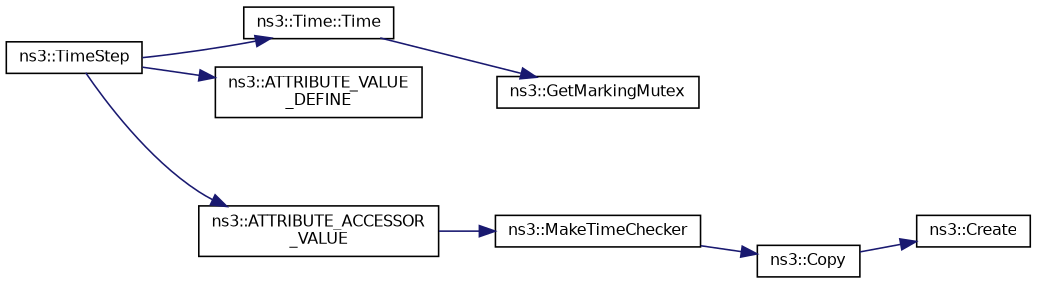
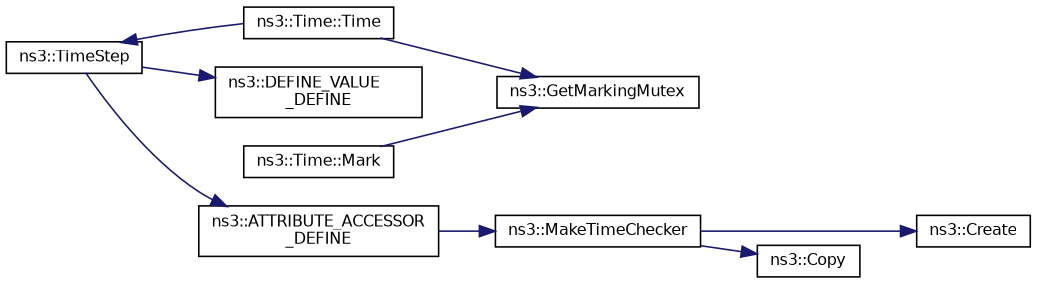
(199, 50) -> (190, 31)
(319, 92) -> (319, 92)
none -> (319, 162)
(319, 231) -> (319, 231)
(880, 248) -> (801, 231)
